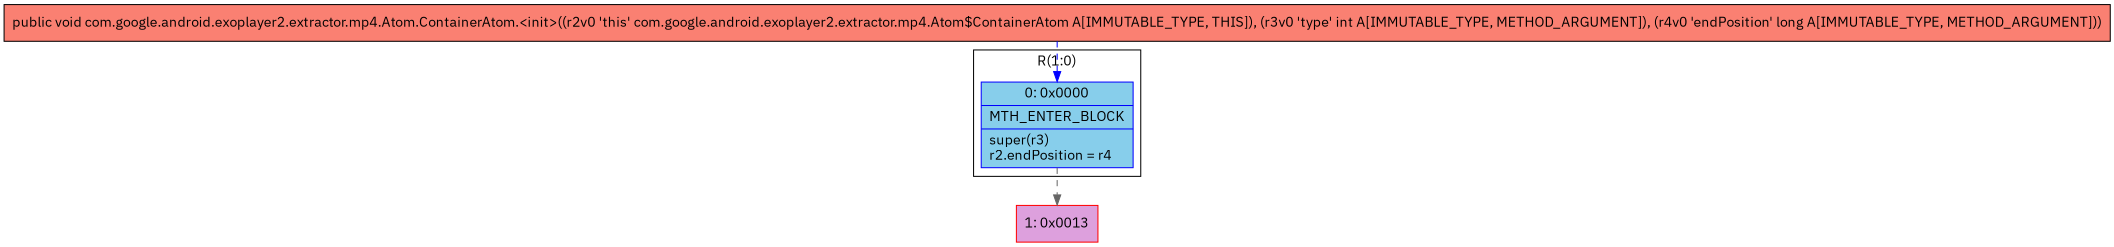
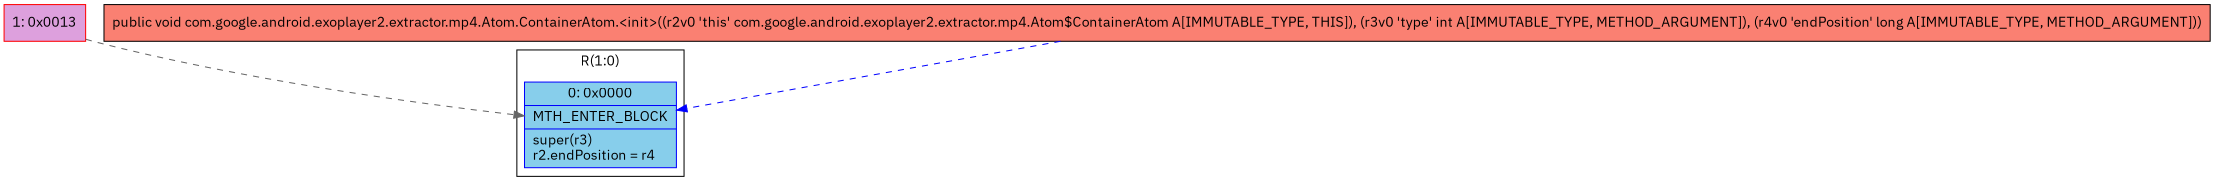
(1057, 183) -> (299, 84)
